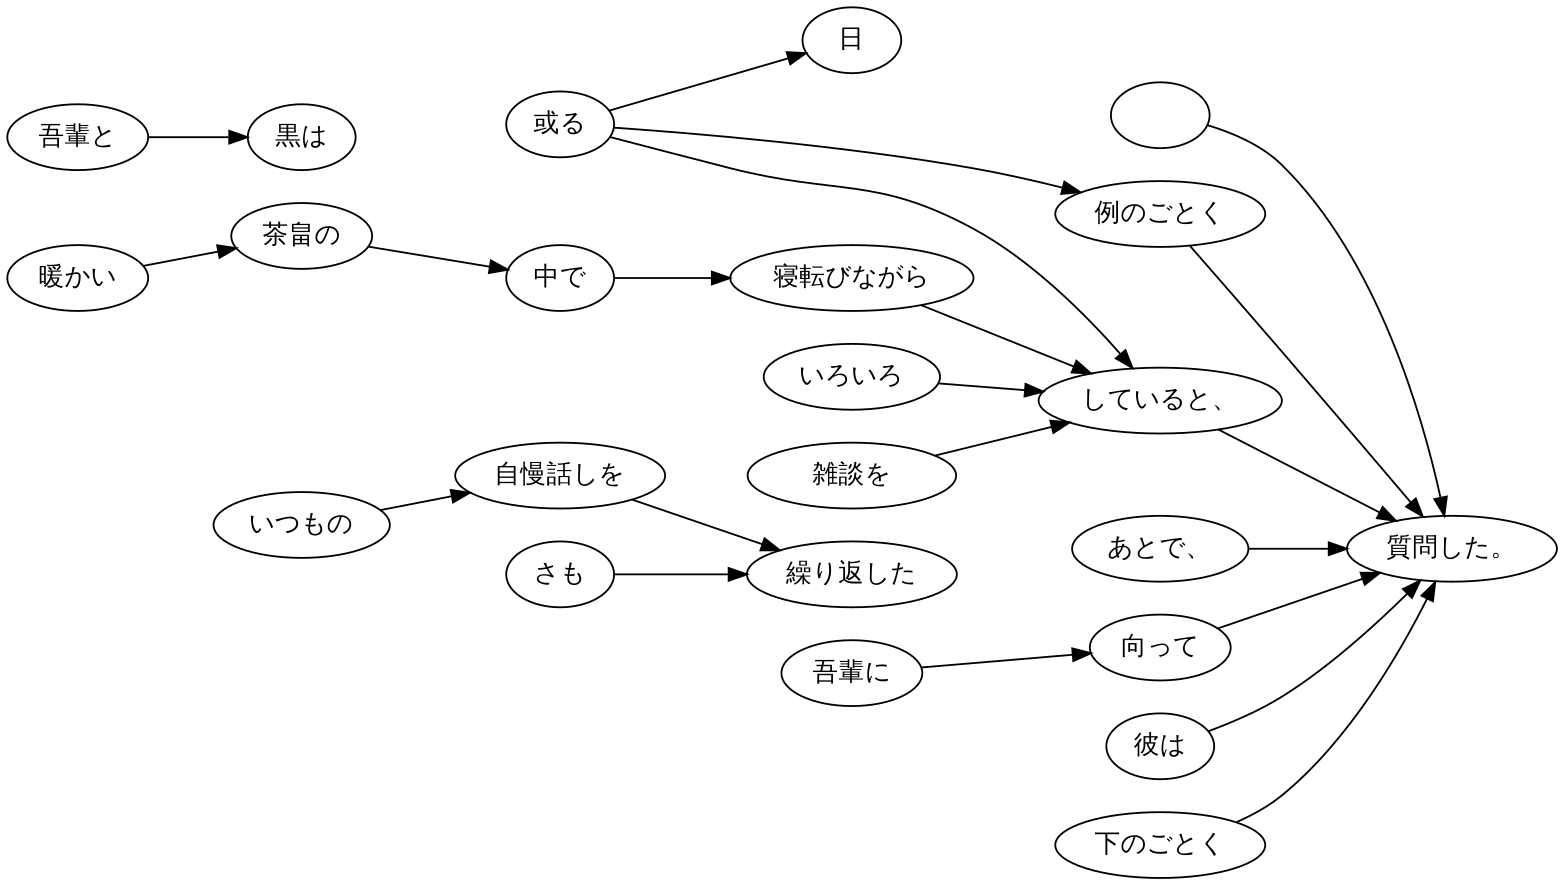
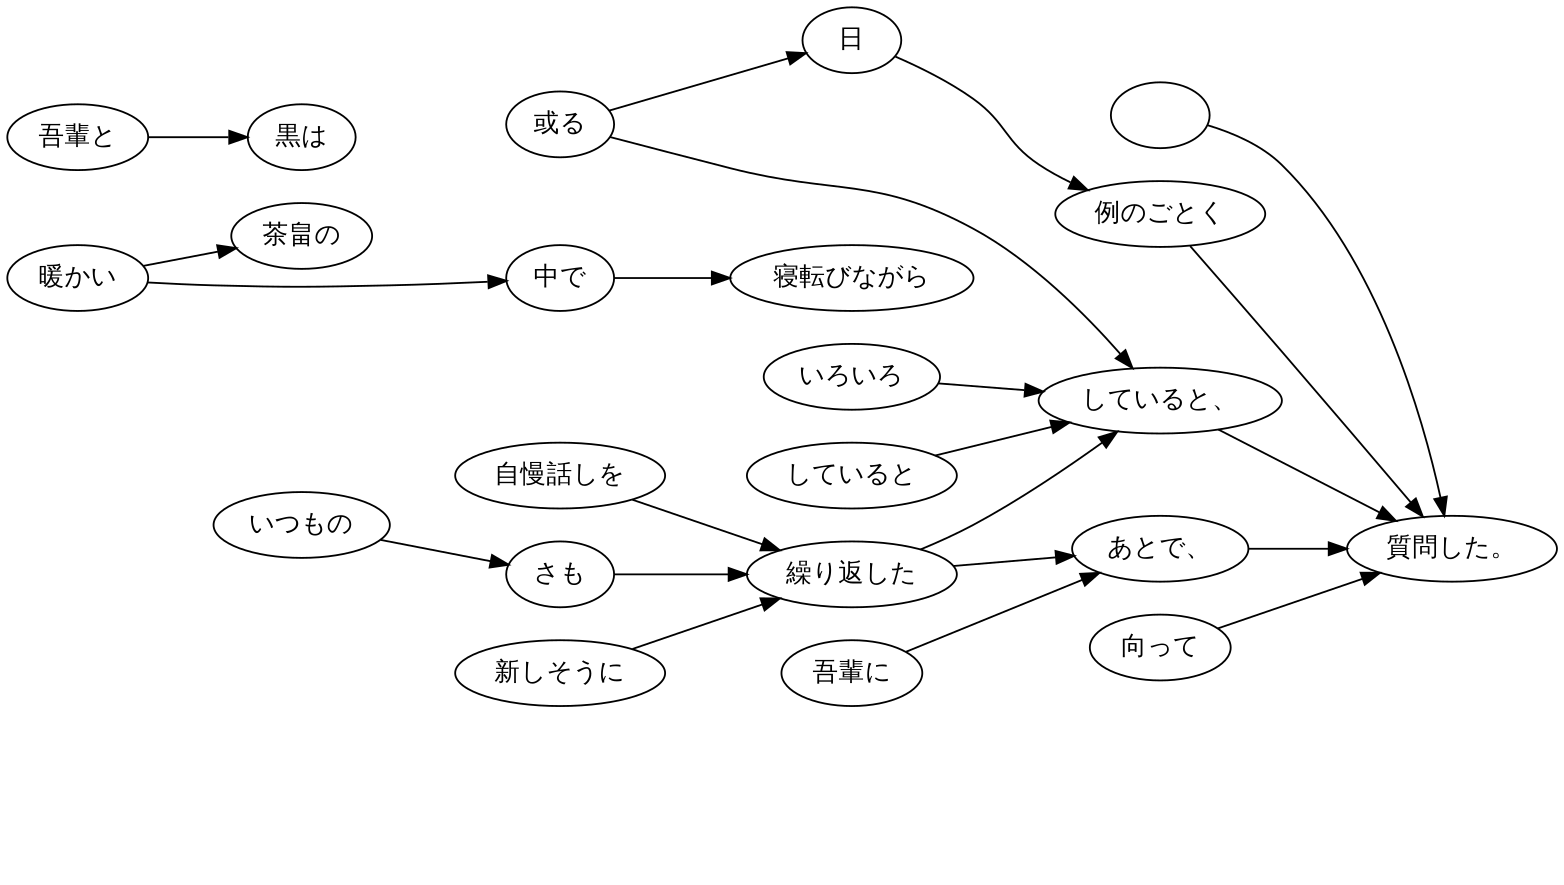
(839, 149) -> (989, 112)
(429, 257) -> (318, 287)
(998, 336) -> (1014, 501)
(852, 476) -> (852, 476)
(416, 503) -> (436, 551)
none -> (1005, 562)
(997, 661) -> (994, 616)
none -> (560, 673)
(1160, 746) -> none
(1160, 845) -> none
